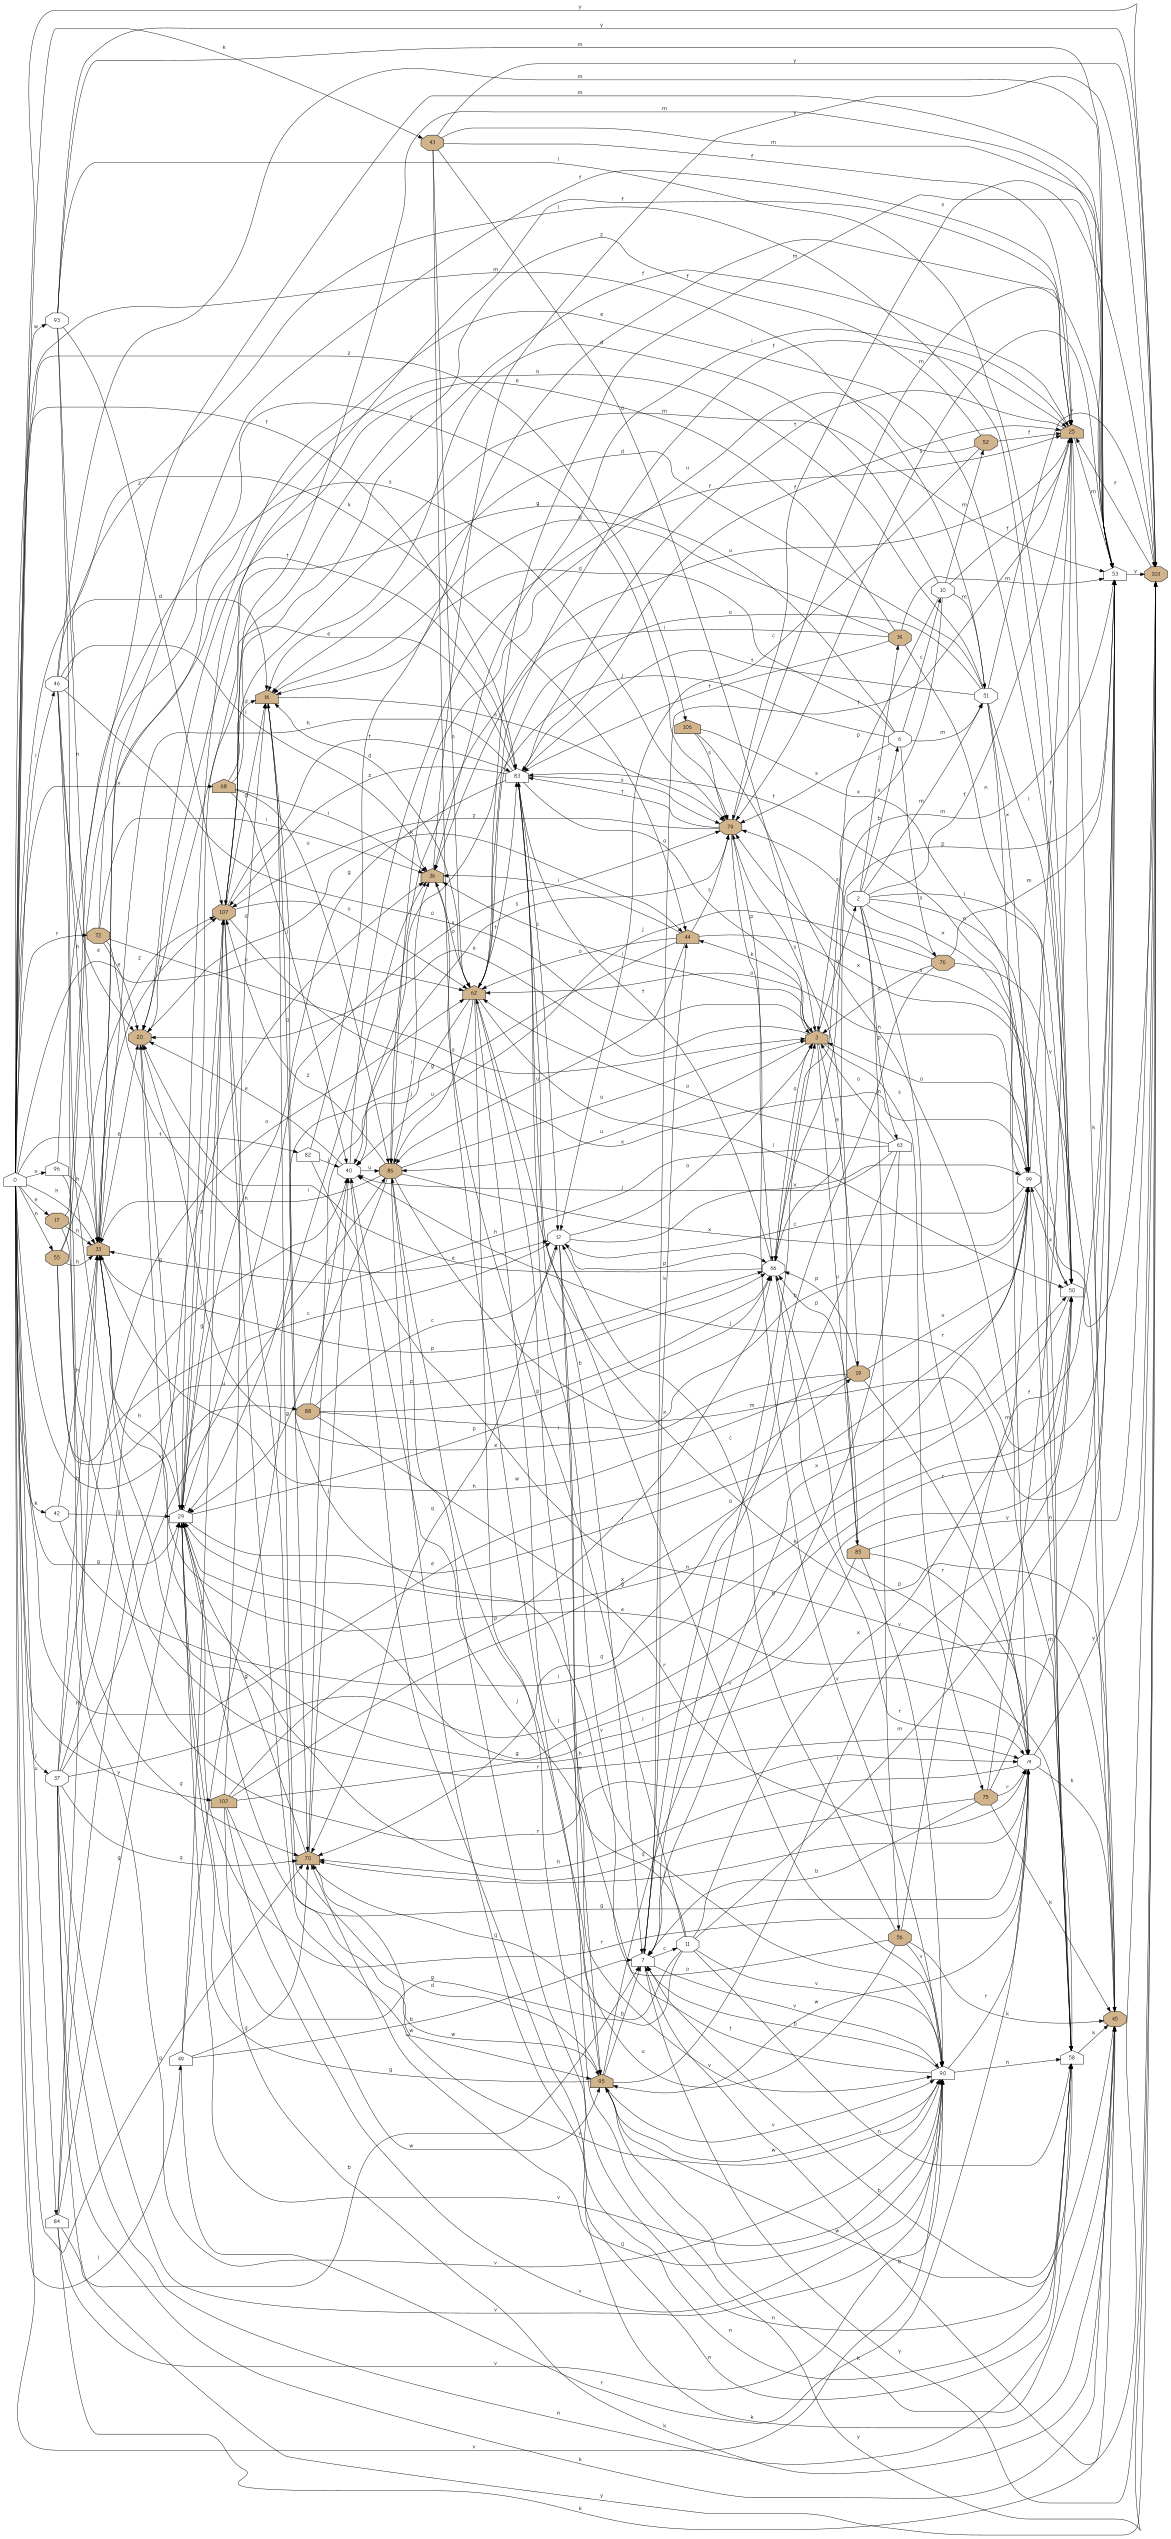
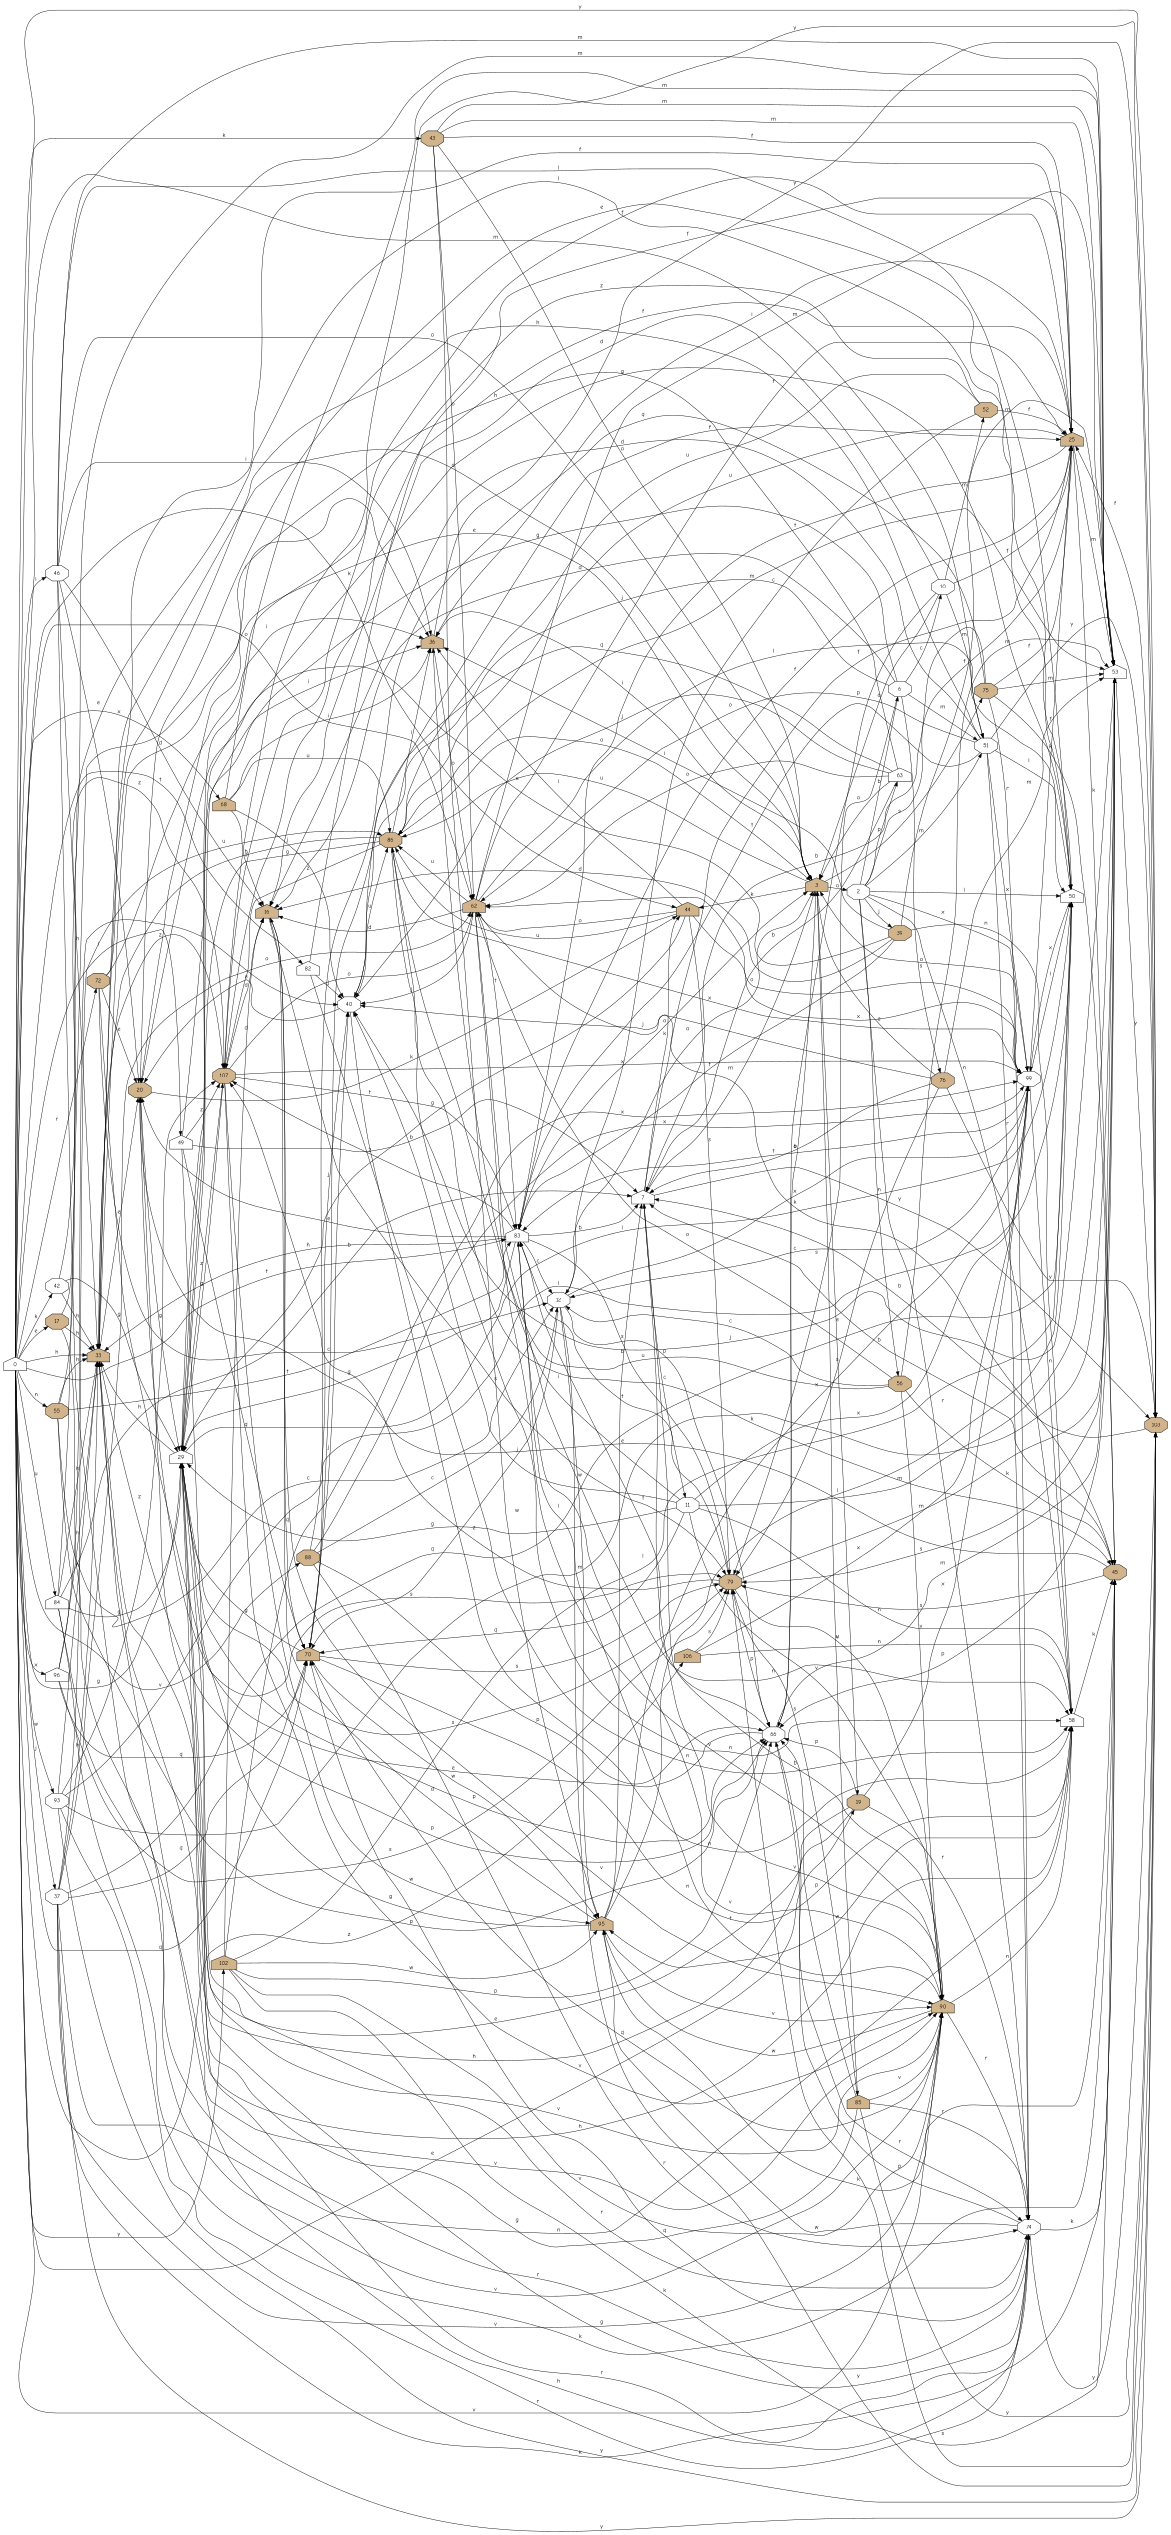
(120, 1466) -> (84, 966)
(730, 1501) -> (730, 1068)
(665, 1874) -> (665, 2230)
none -> (704, 1908)
(943, 2074) -> (943, 2007)
